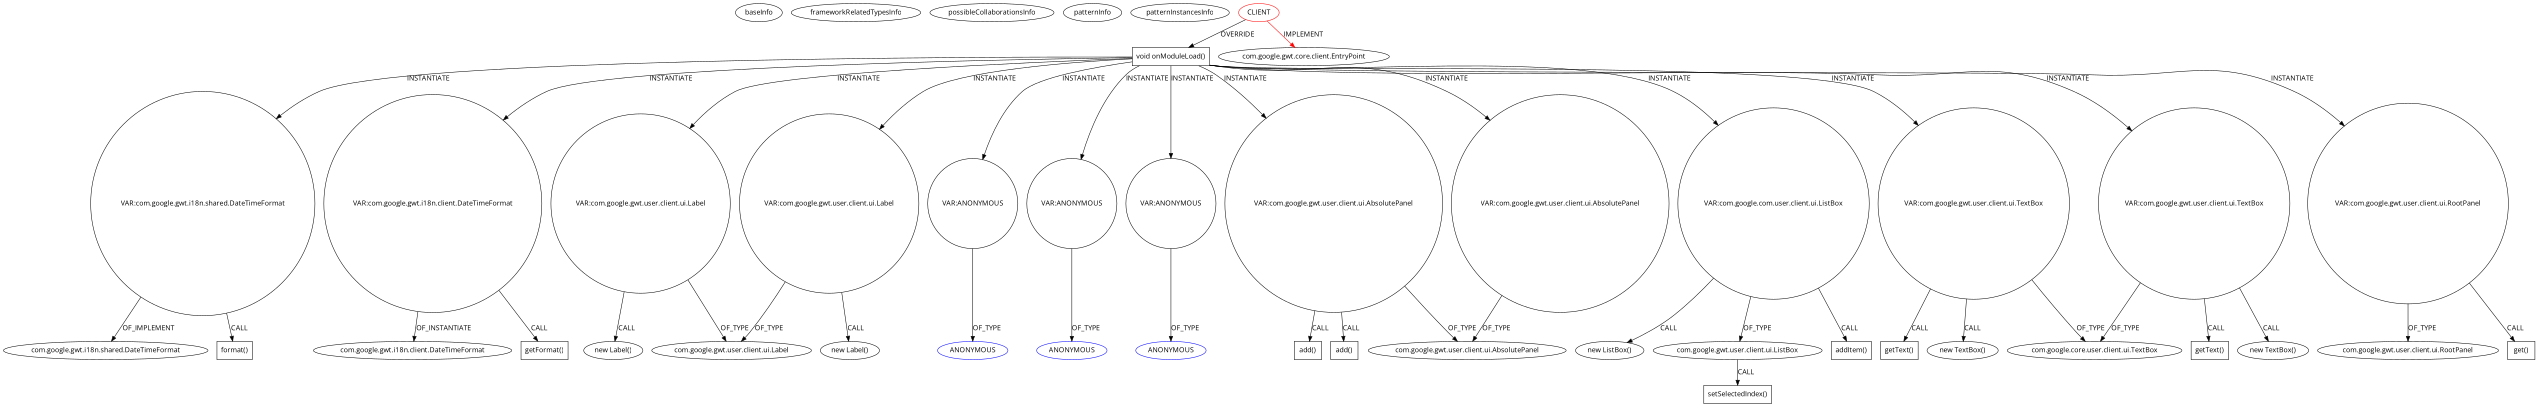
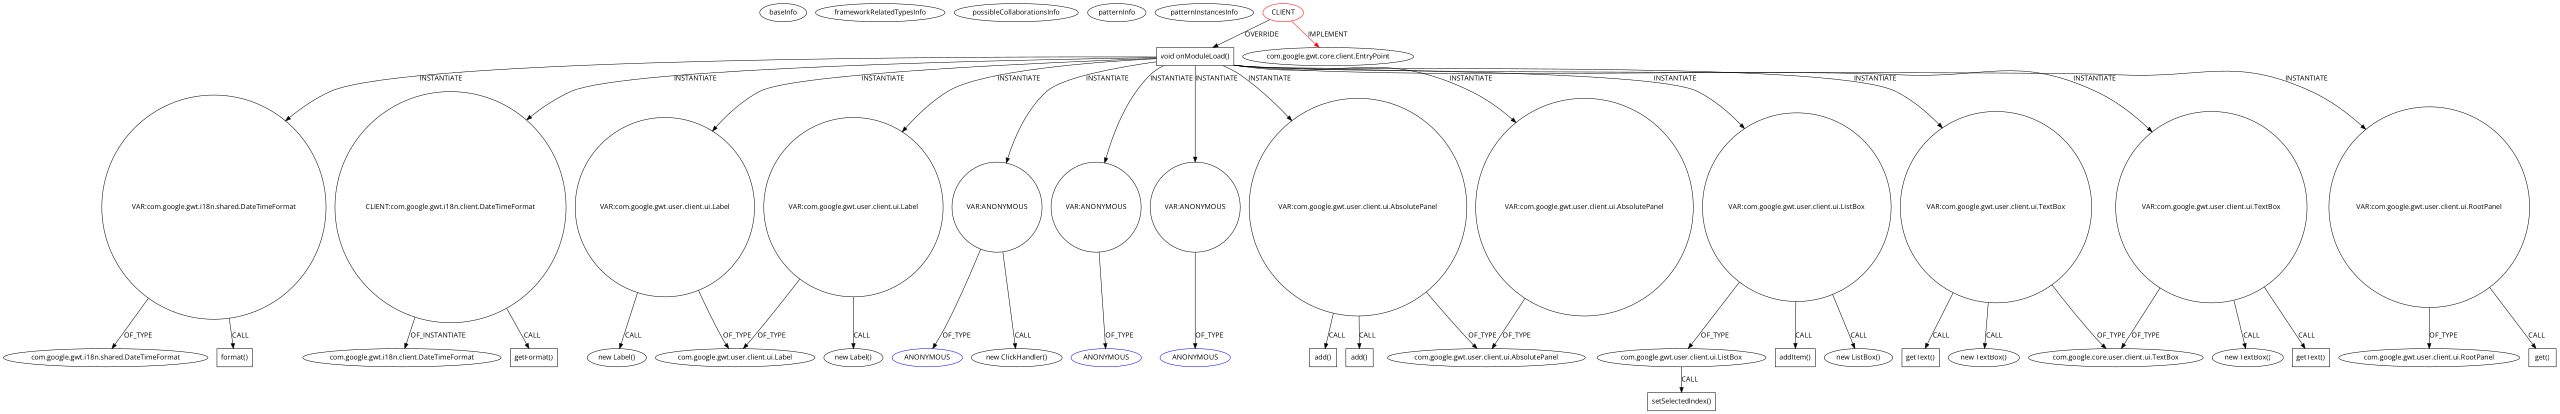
(433, 204) -> (451, 207)
(1774, 204) -> (1797, 207)
(148, 328) -> (138, 336)
none -> (1017, 358)
